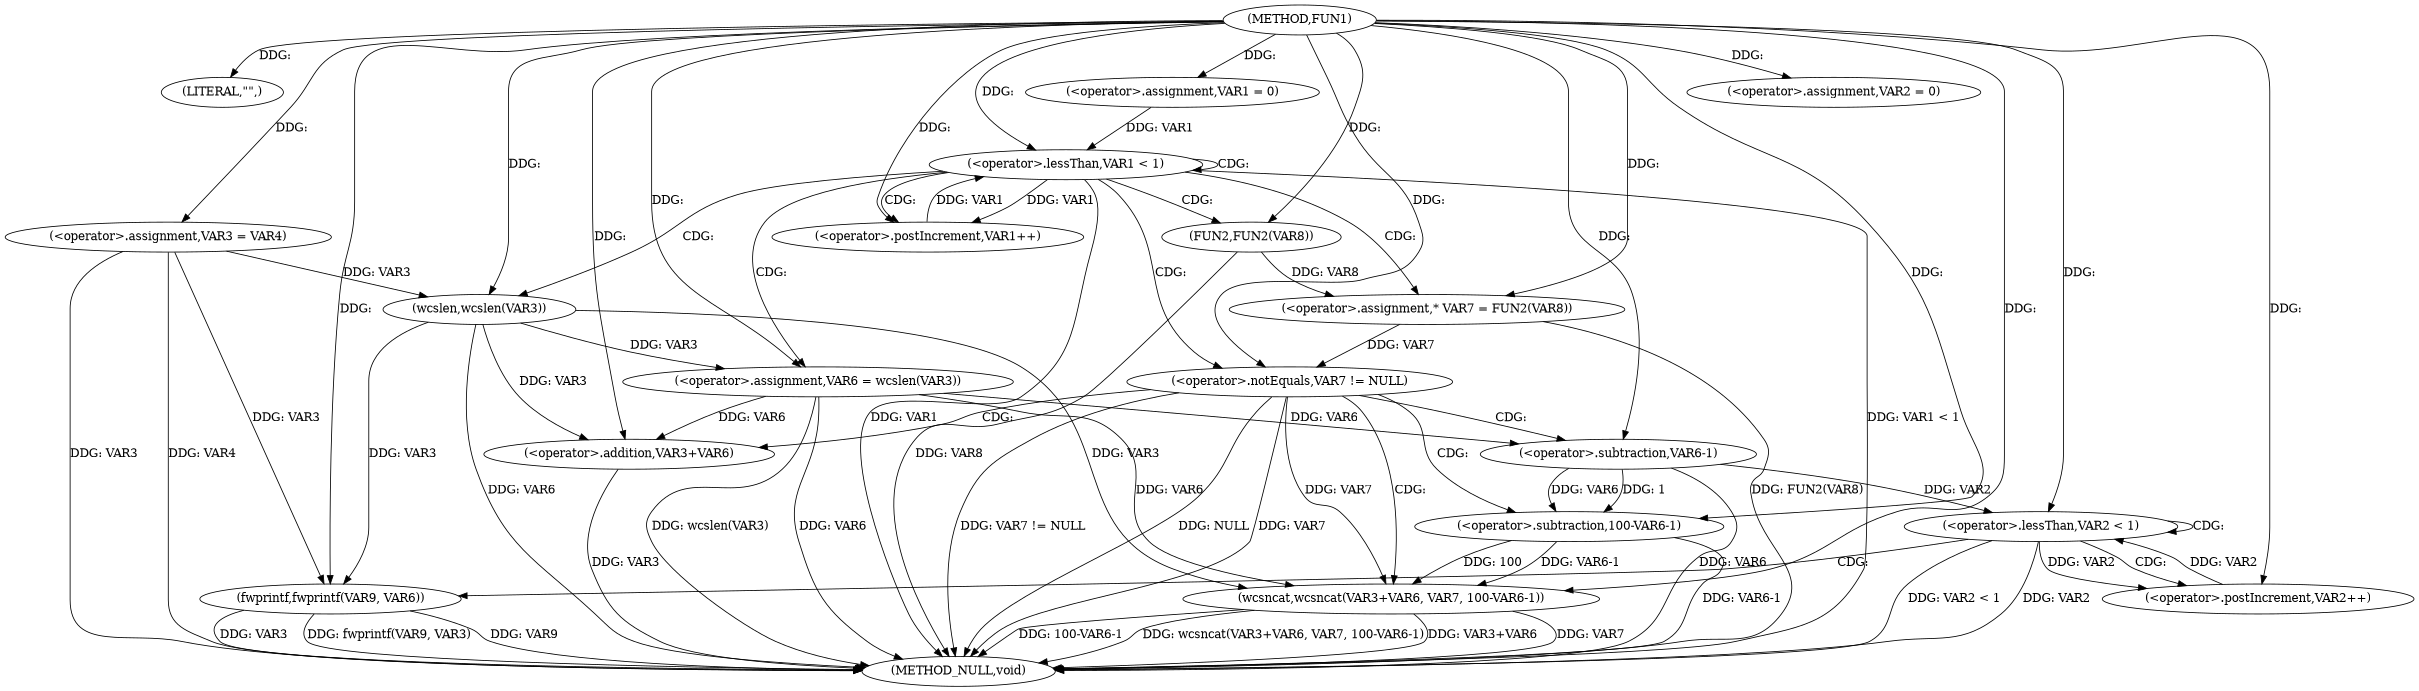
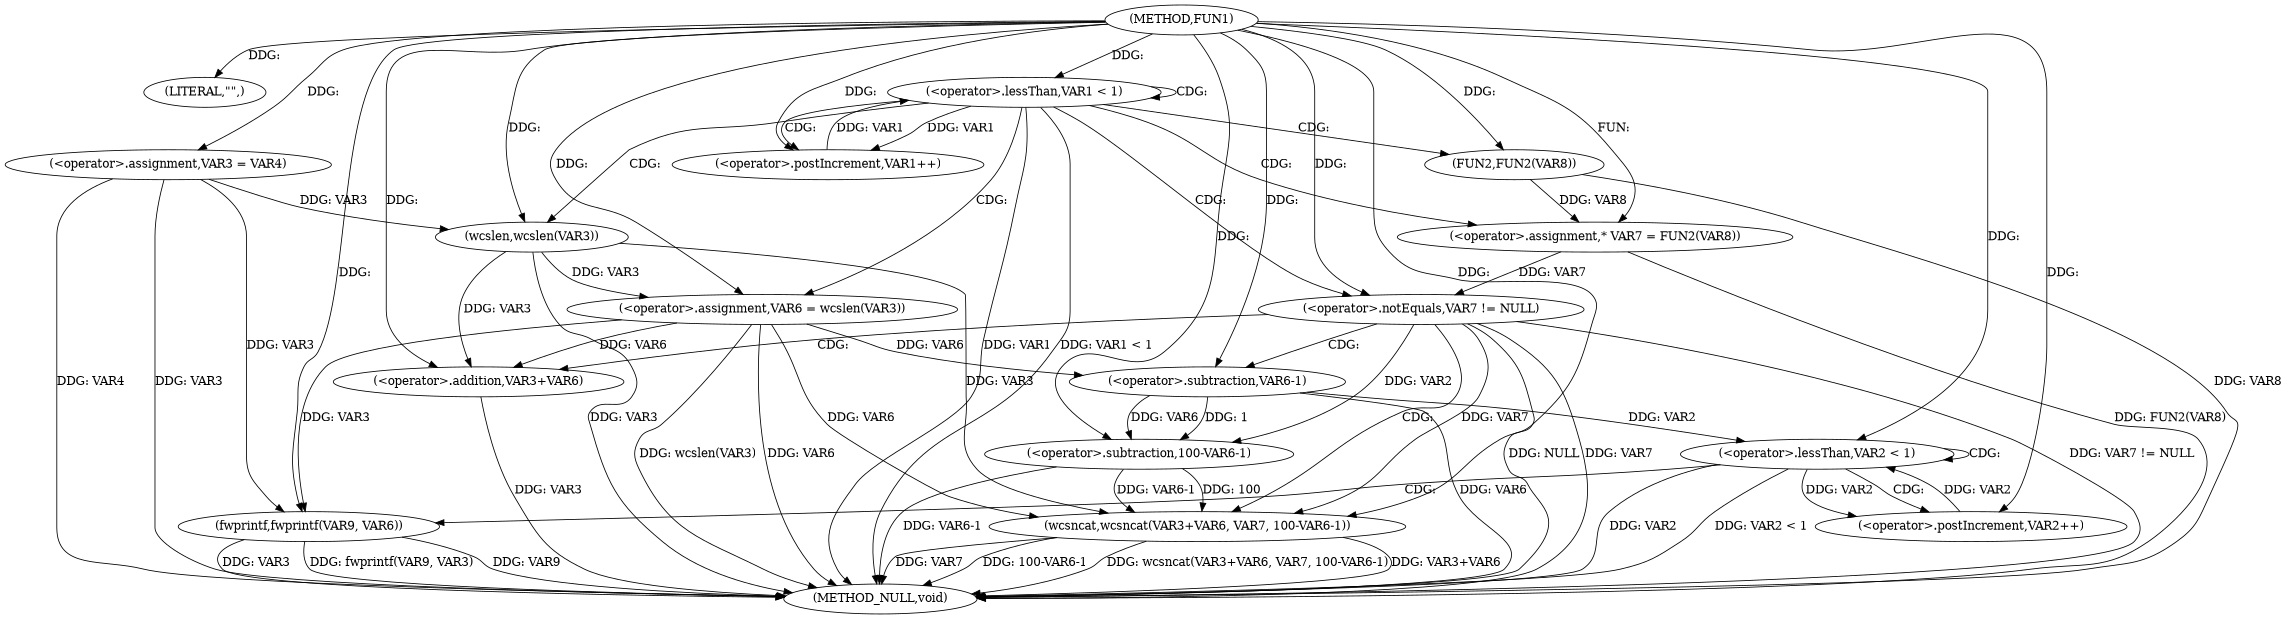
(1172, 92) -> none
(1834, 92) -> none
(1645, 165) -> (1615, 129)
(369, 437) -> (412, 343)
(1455, 454) -> (1419, 382)
(522, 490) -> (624, 418)
